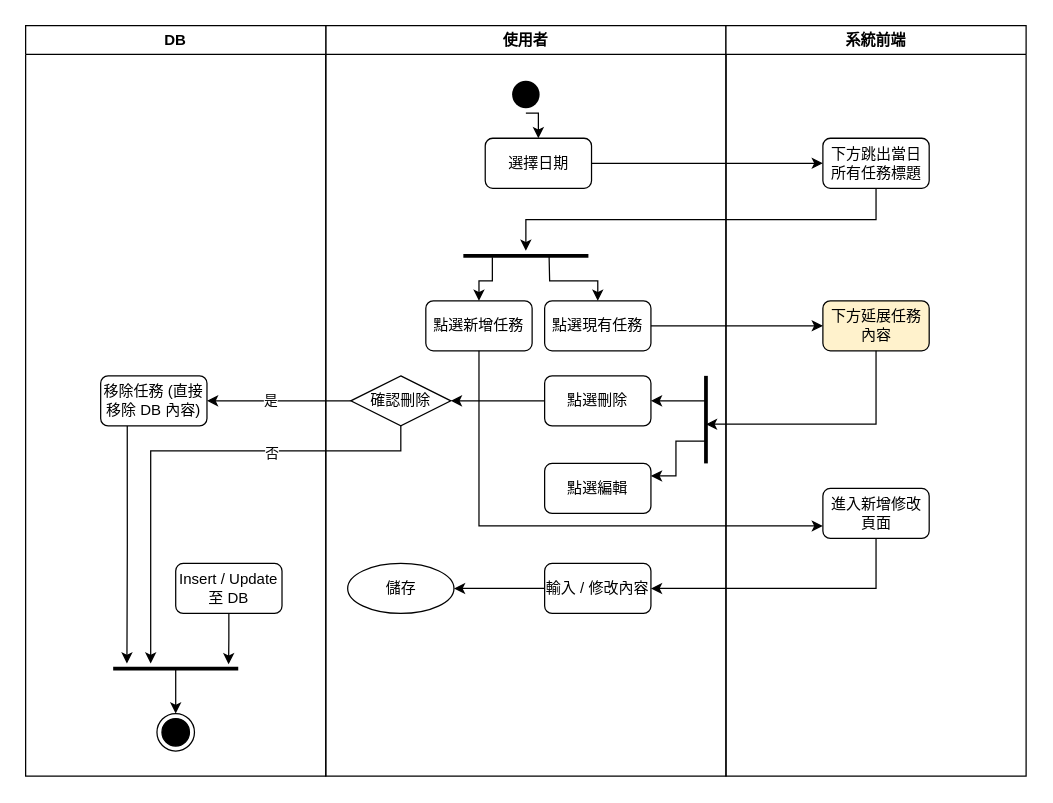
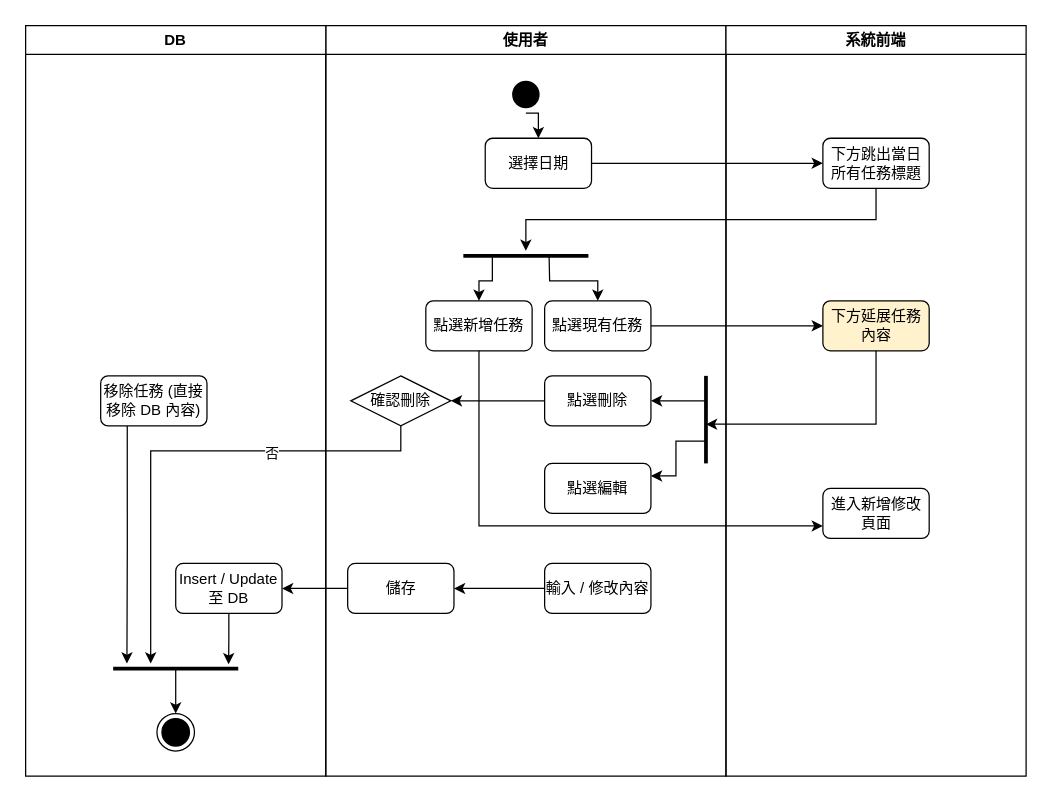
(283, 401) -> none
none -> (319, 588)
(401, 588) -> (401, 588)
(793, 588) -> none
